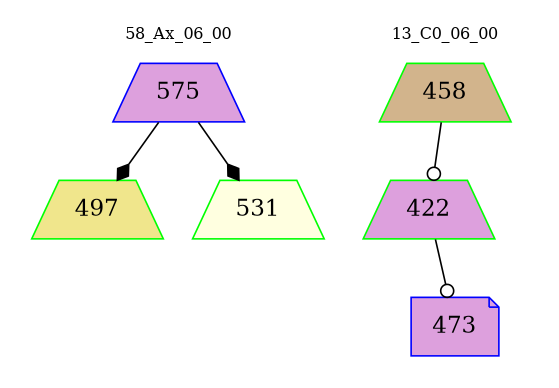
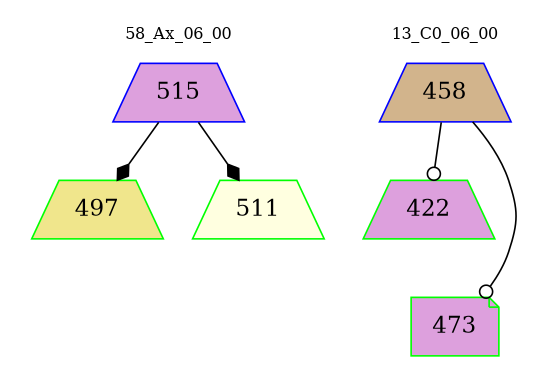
(179, 93) -> (179, 93)
(445, 93) -> (445, 93)
(258, 210) -> (258, 210)
(441, 262) -> (514, 201)
(455, 327) -> (455, 327)
